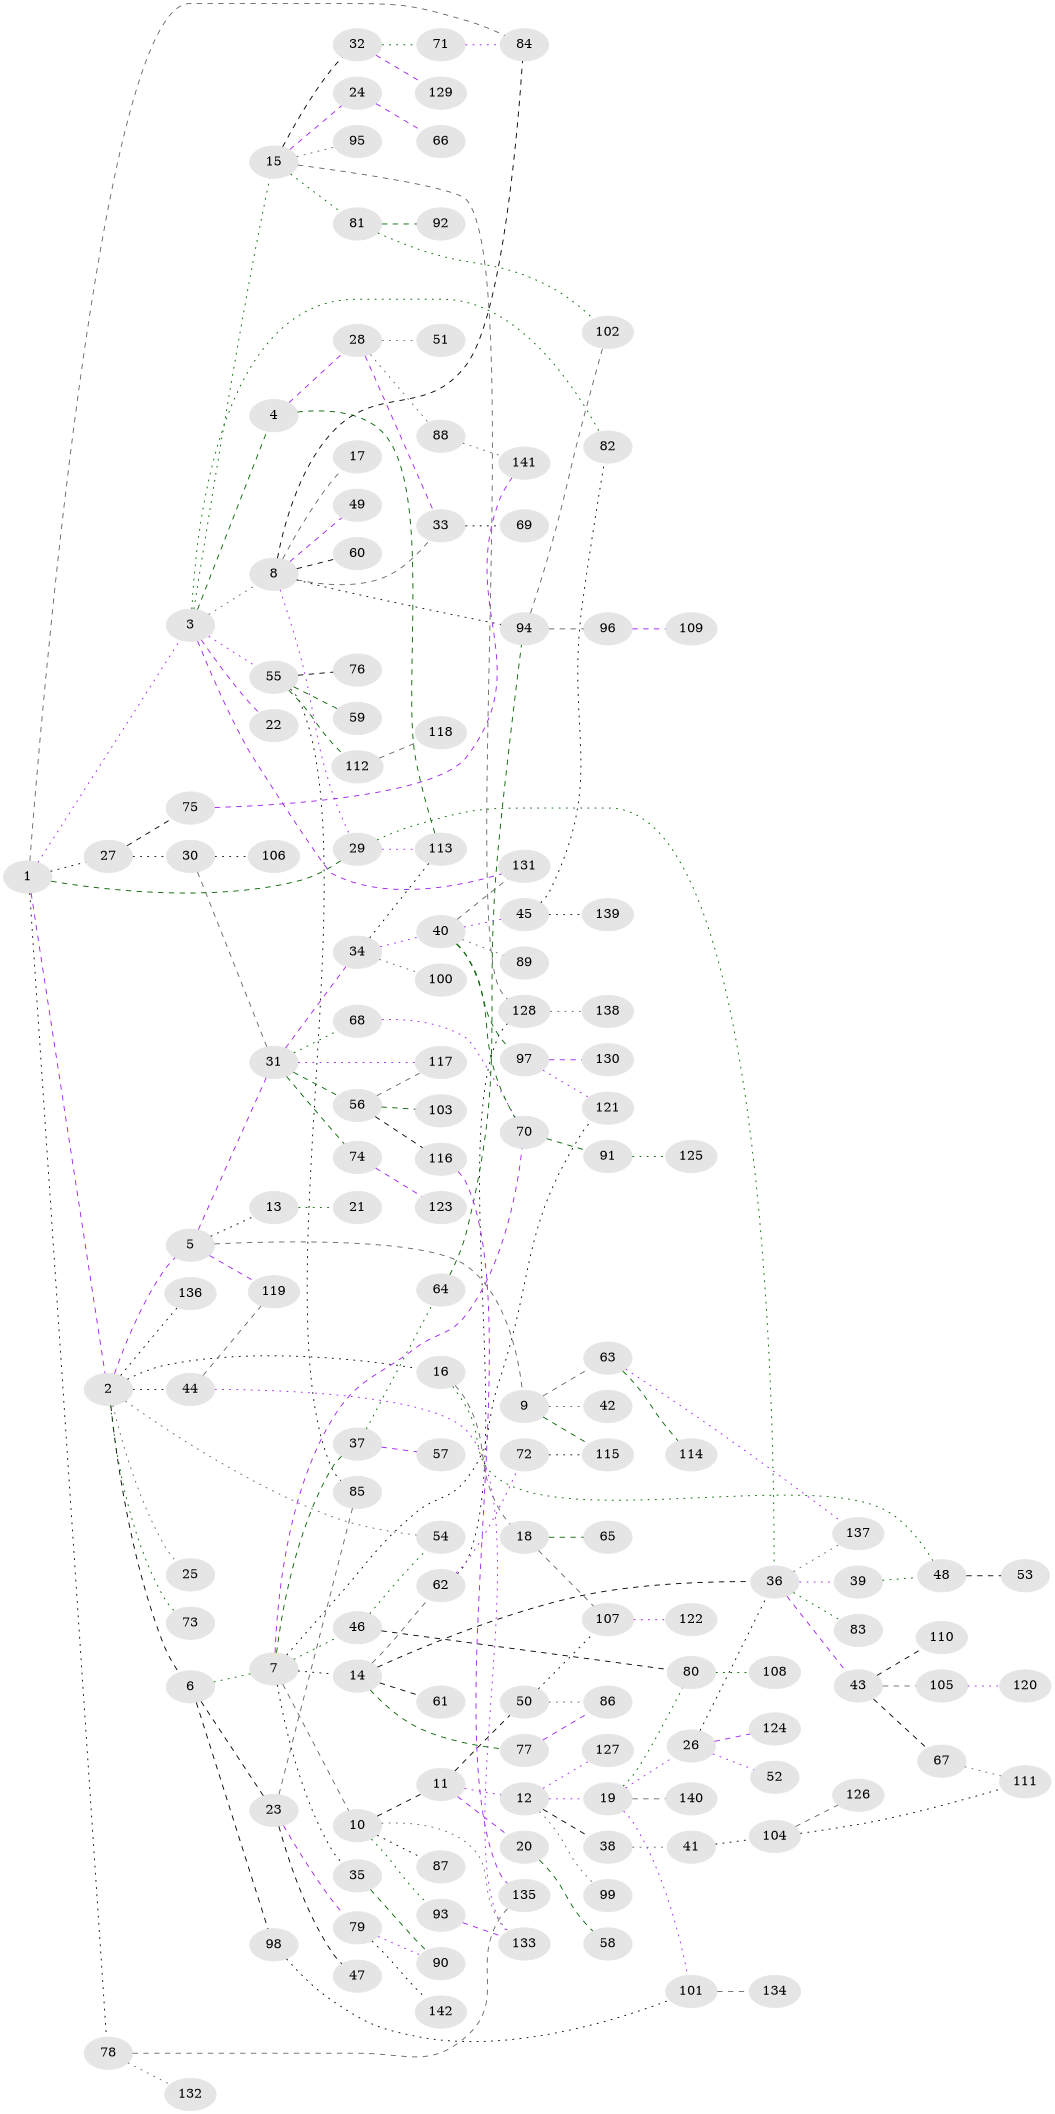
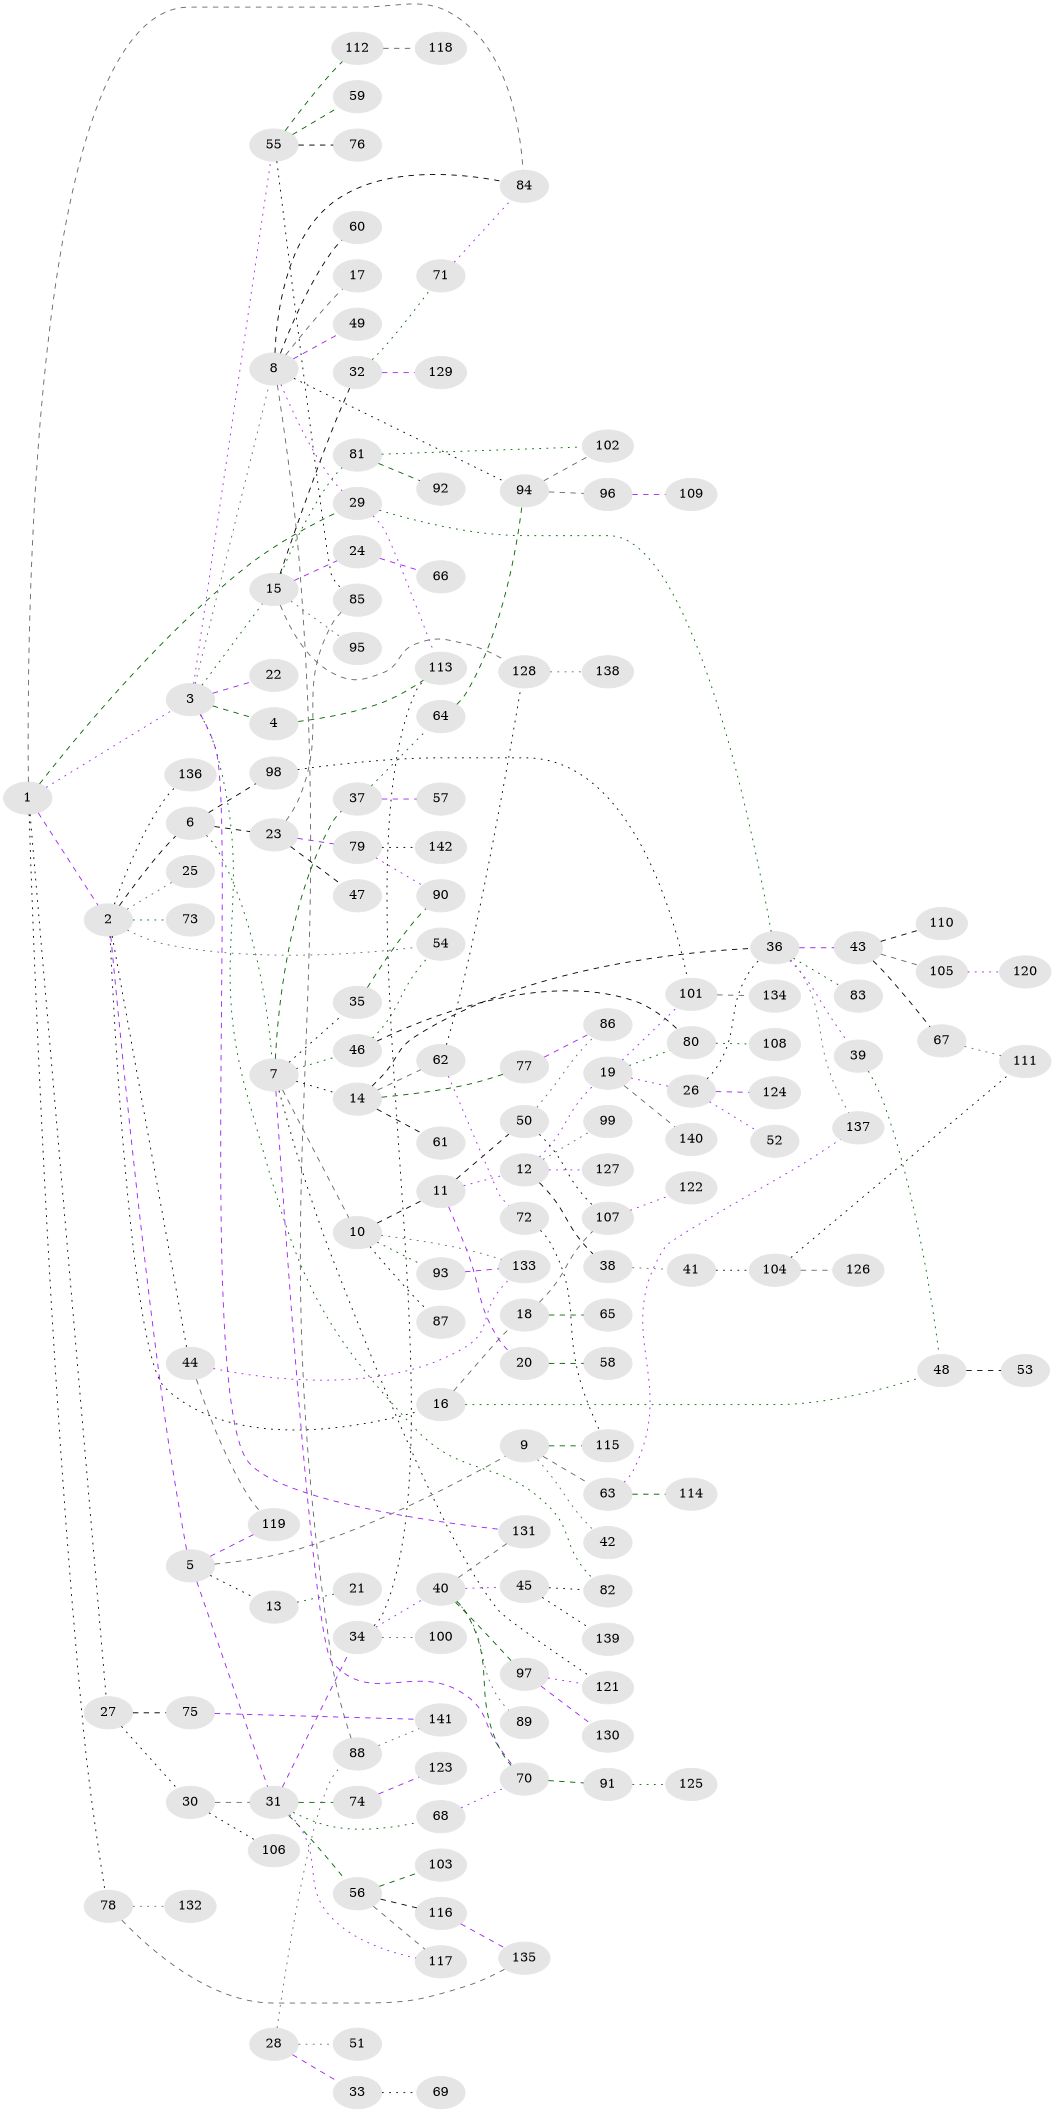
(316, 378) -> none
(370, 582) -> (307, 1029)
